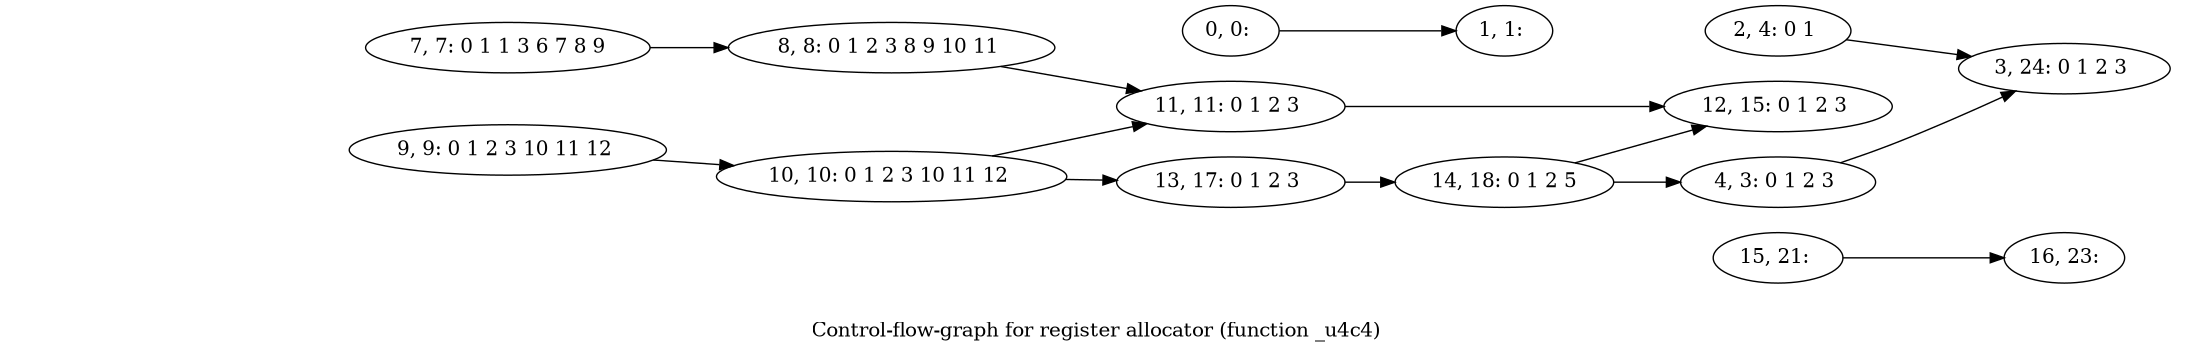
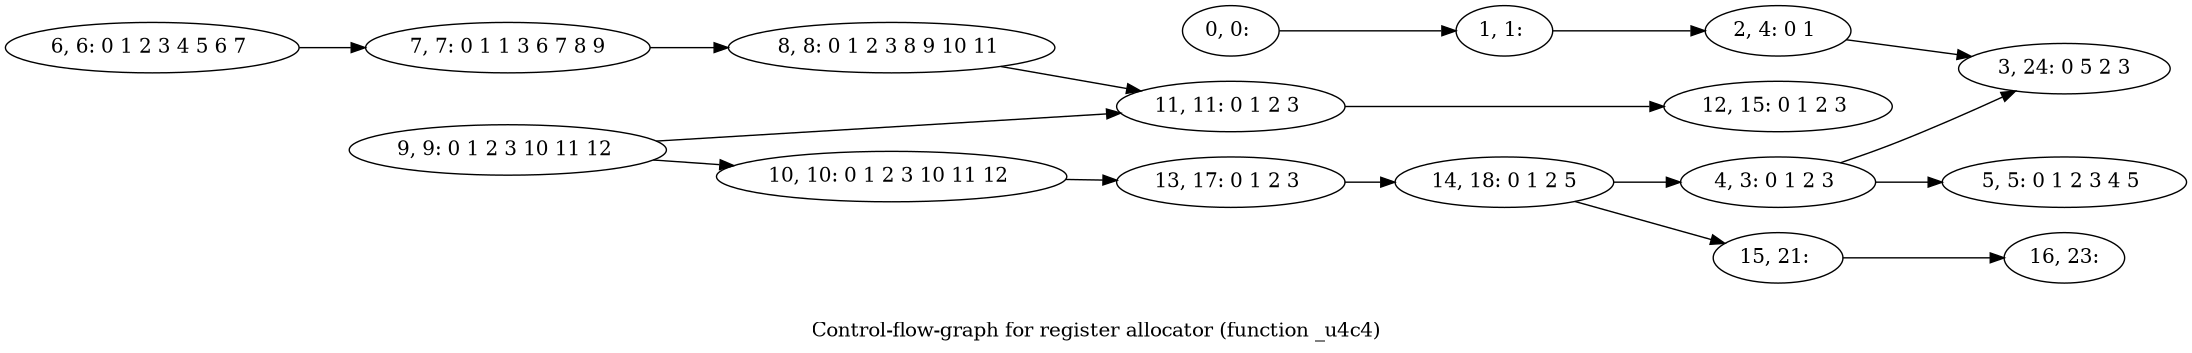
none -> (1622, 31)
none -> (152, 48)
(2064, 69) -> (2064, 69)
(1063, 141) -> (881, 127)
(1634, 146) -> (1643, 221)
none -> (2064, 182)
